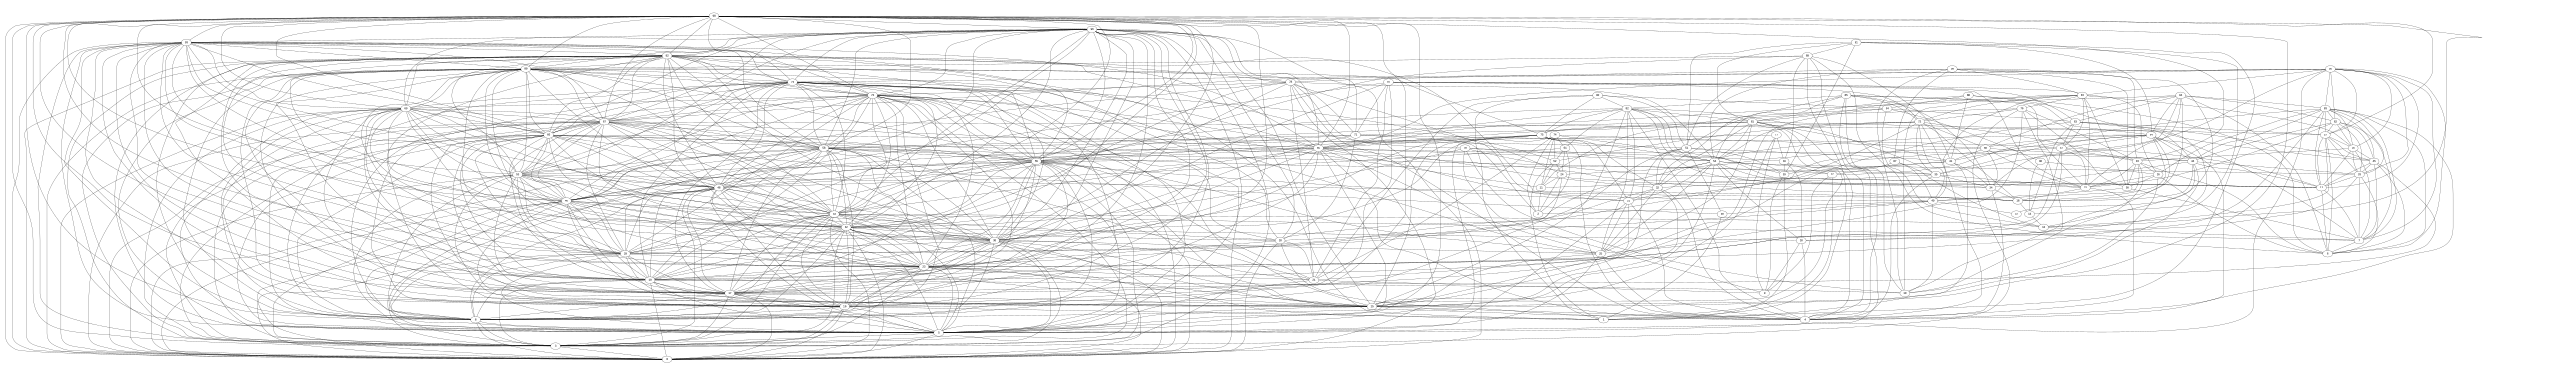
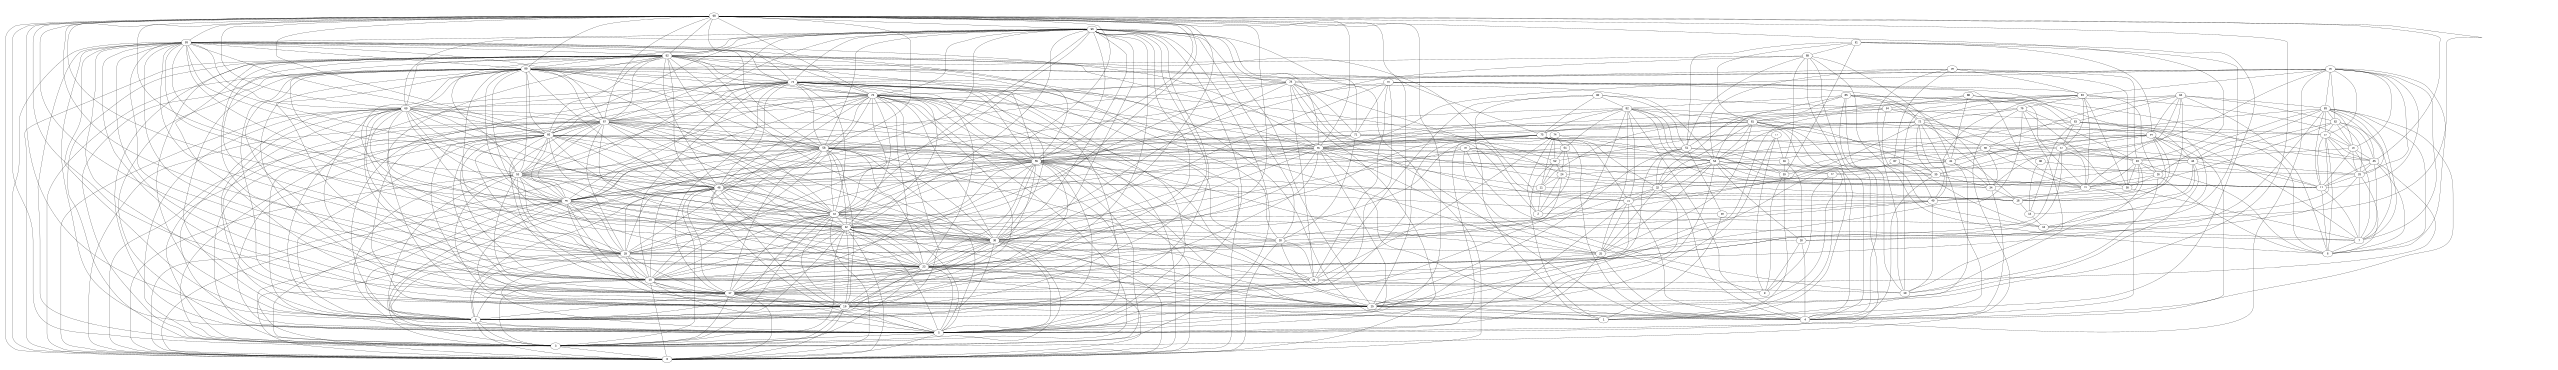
(1656, 18) -> (1652, 19)
(2016, 214) -> none
